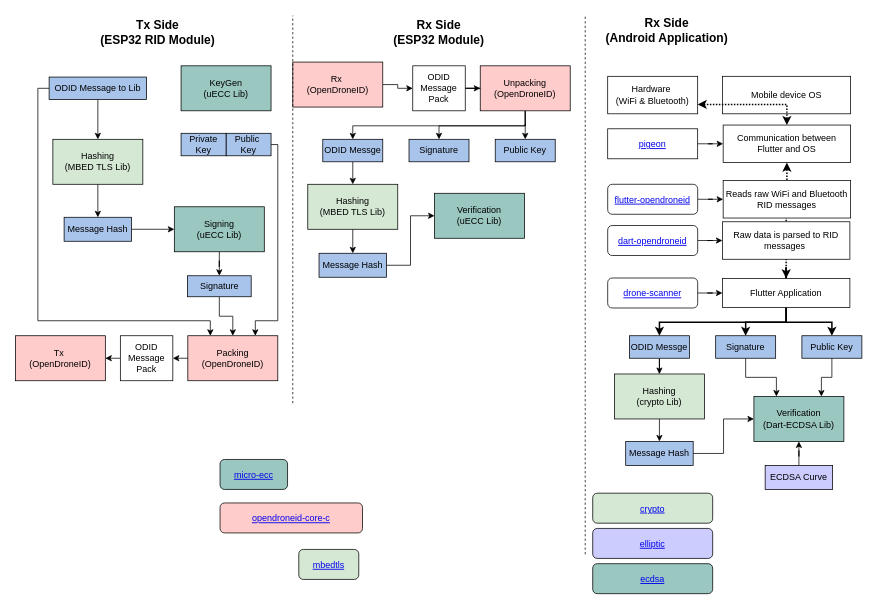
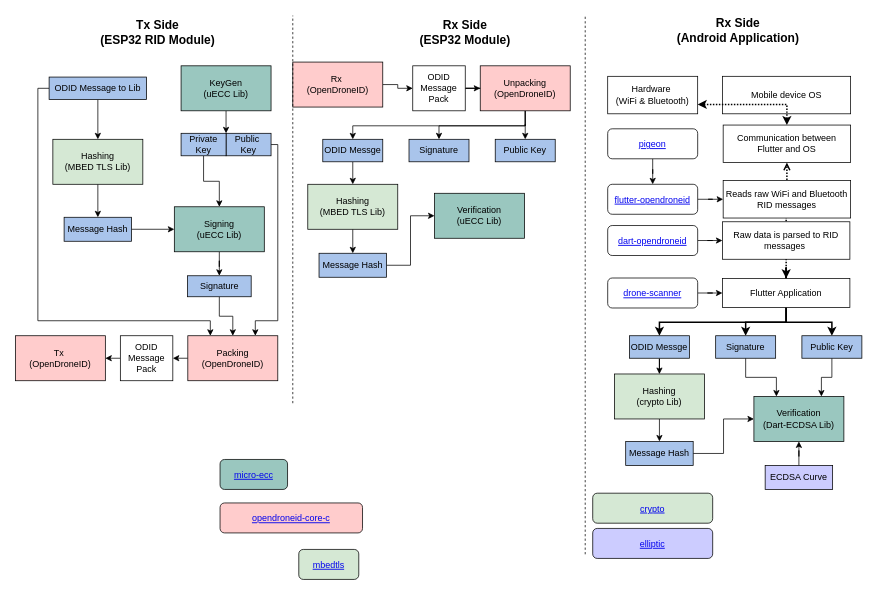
(667, 30) -> (738, 30)
(439, 32) -> (465, 32)
none -> (226, 126)
(653, 144) -> (653, 144)
(712, 144) -> (653, 173)
(787, 171) -> (787, 169)
none -> (209, 181)
(653, 579) -> none
